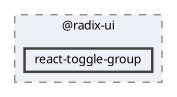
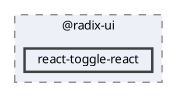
(88, 60) -> (88, 60)
